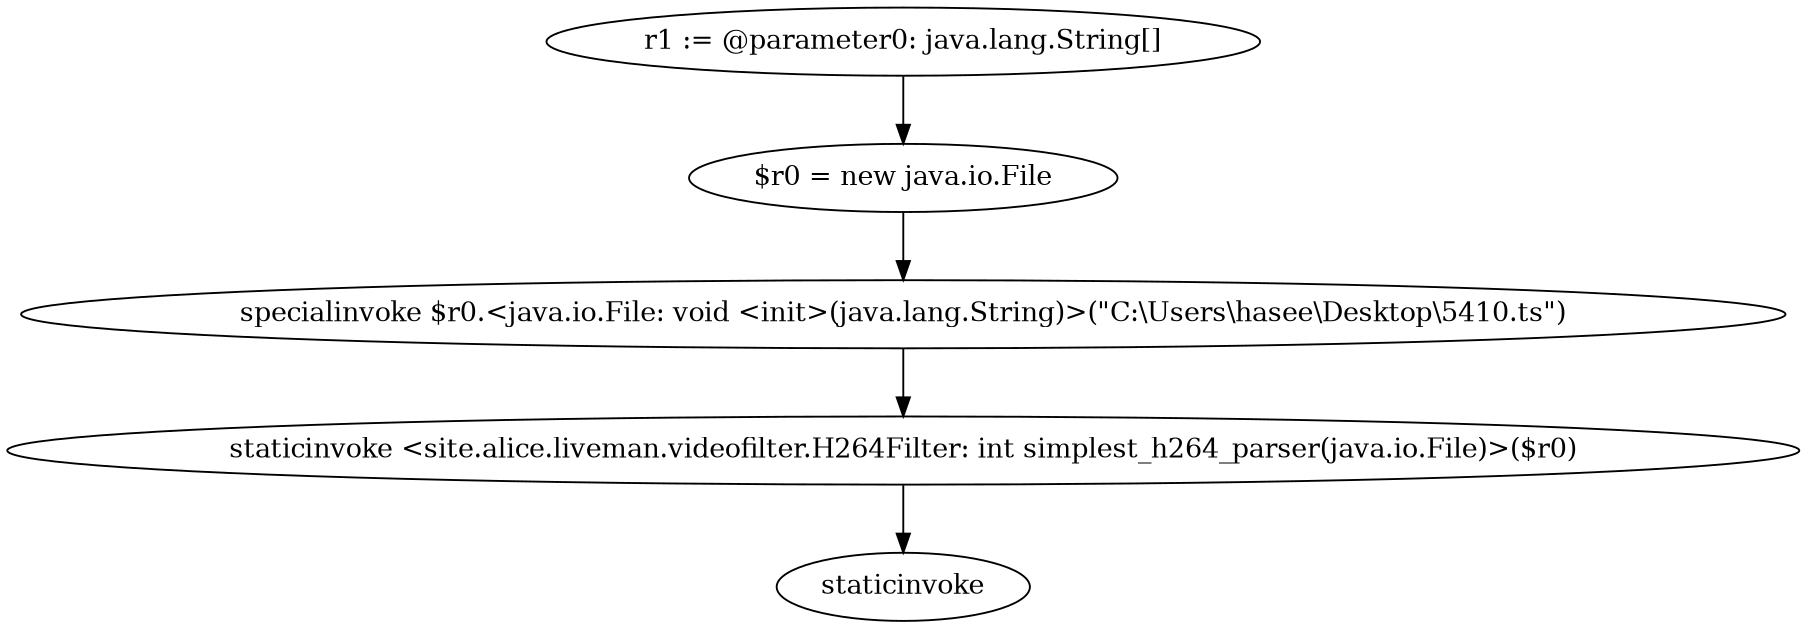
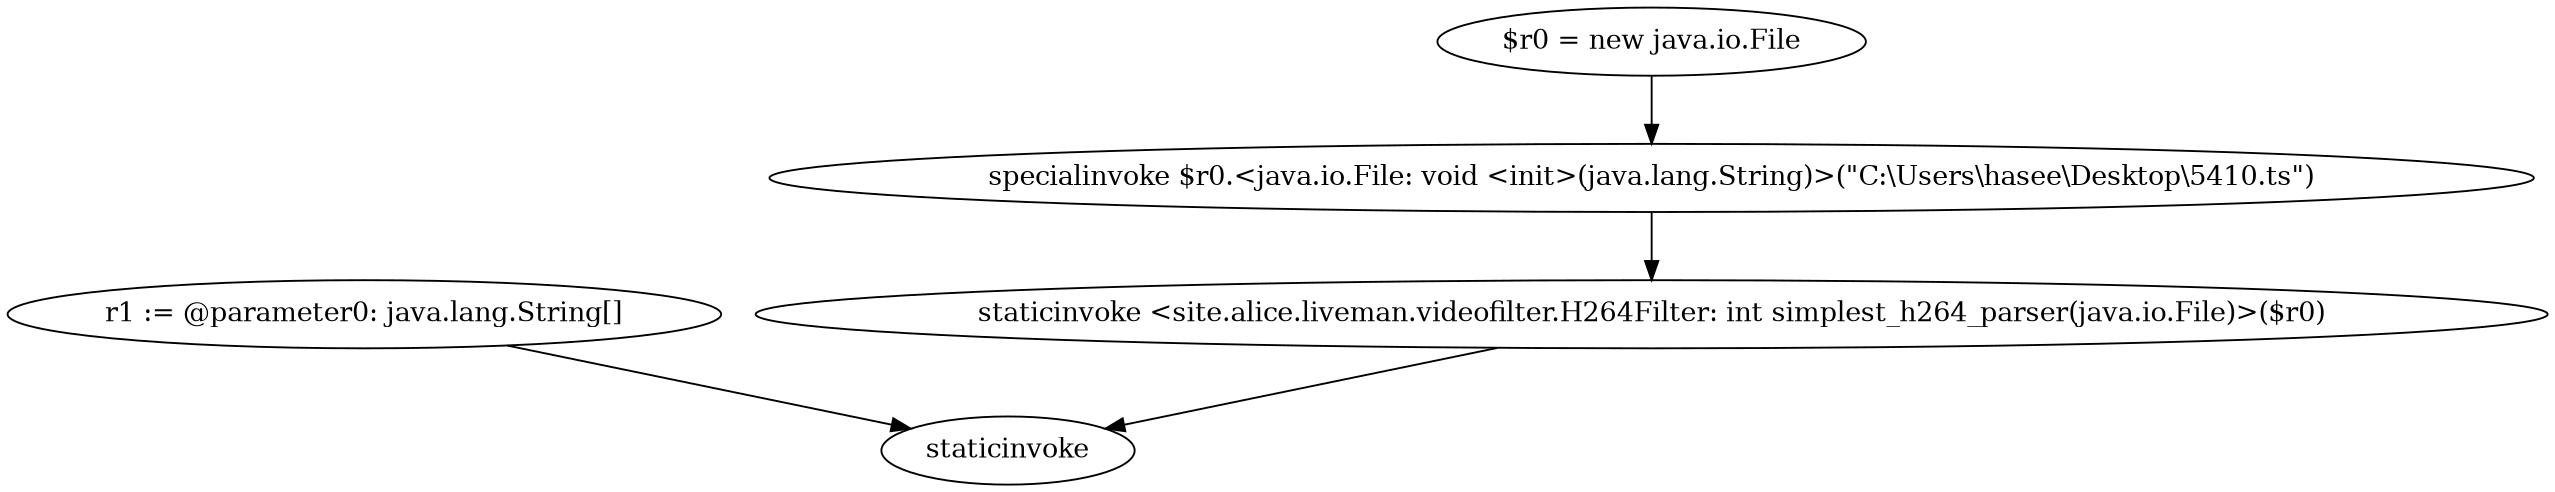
(903, 101) -> (699, 385)
